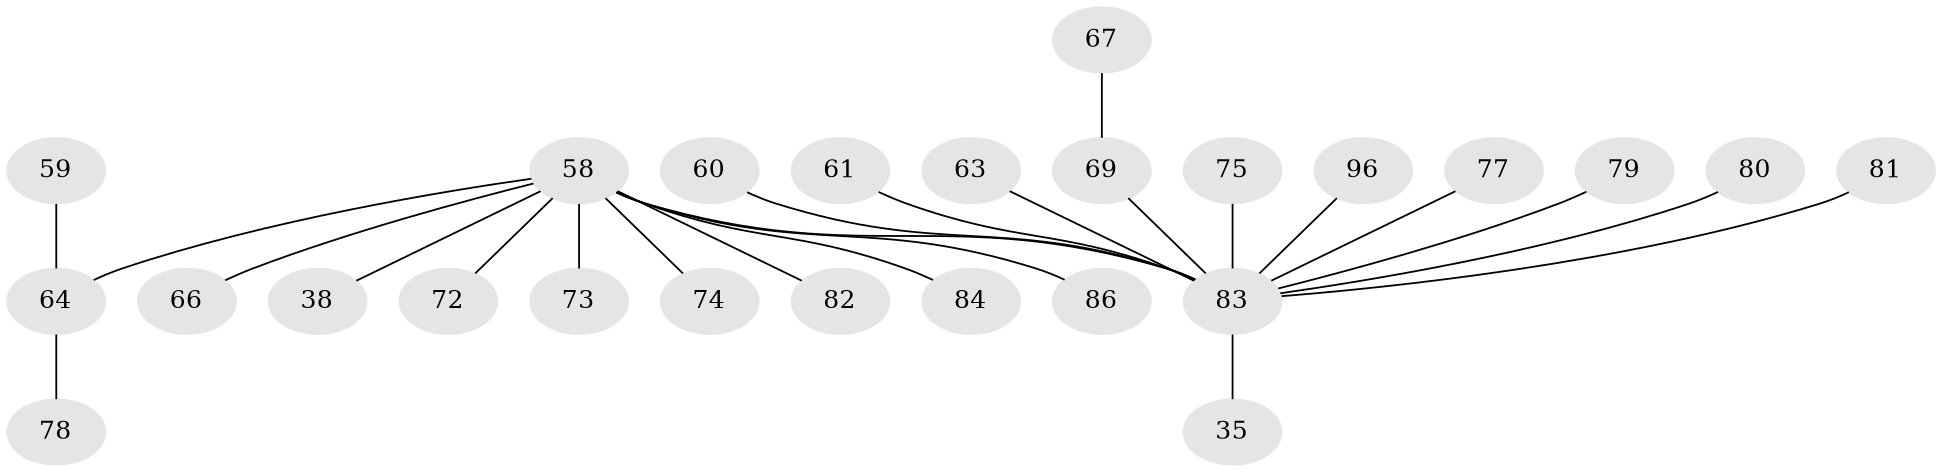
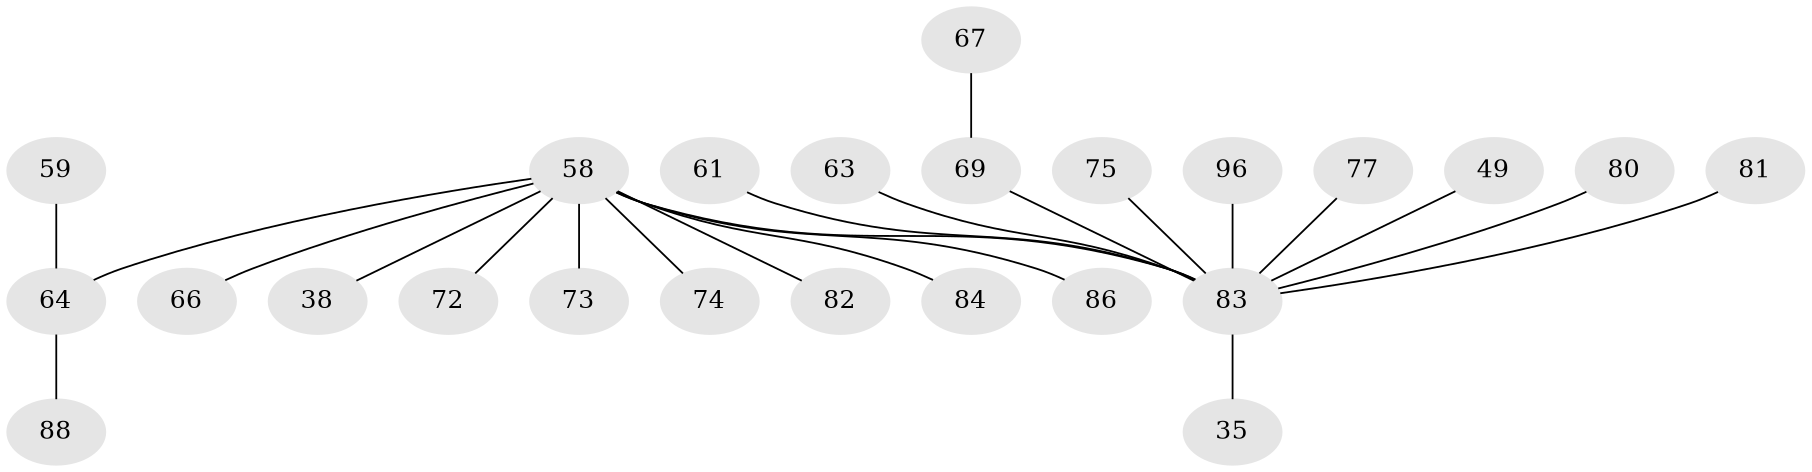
(710, 171) -> none
(1625, 171) -> (1494, 171)
(56, 432) -> (56, 432)
